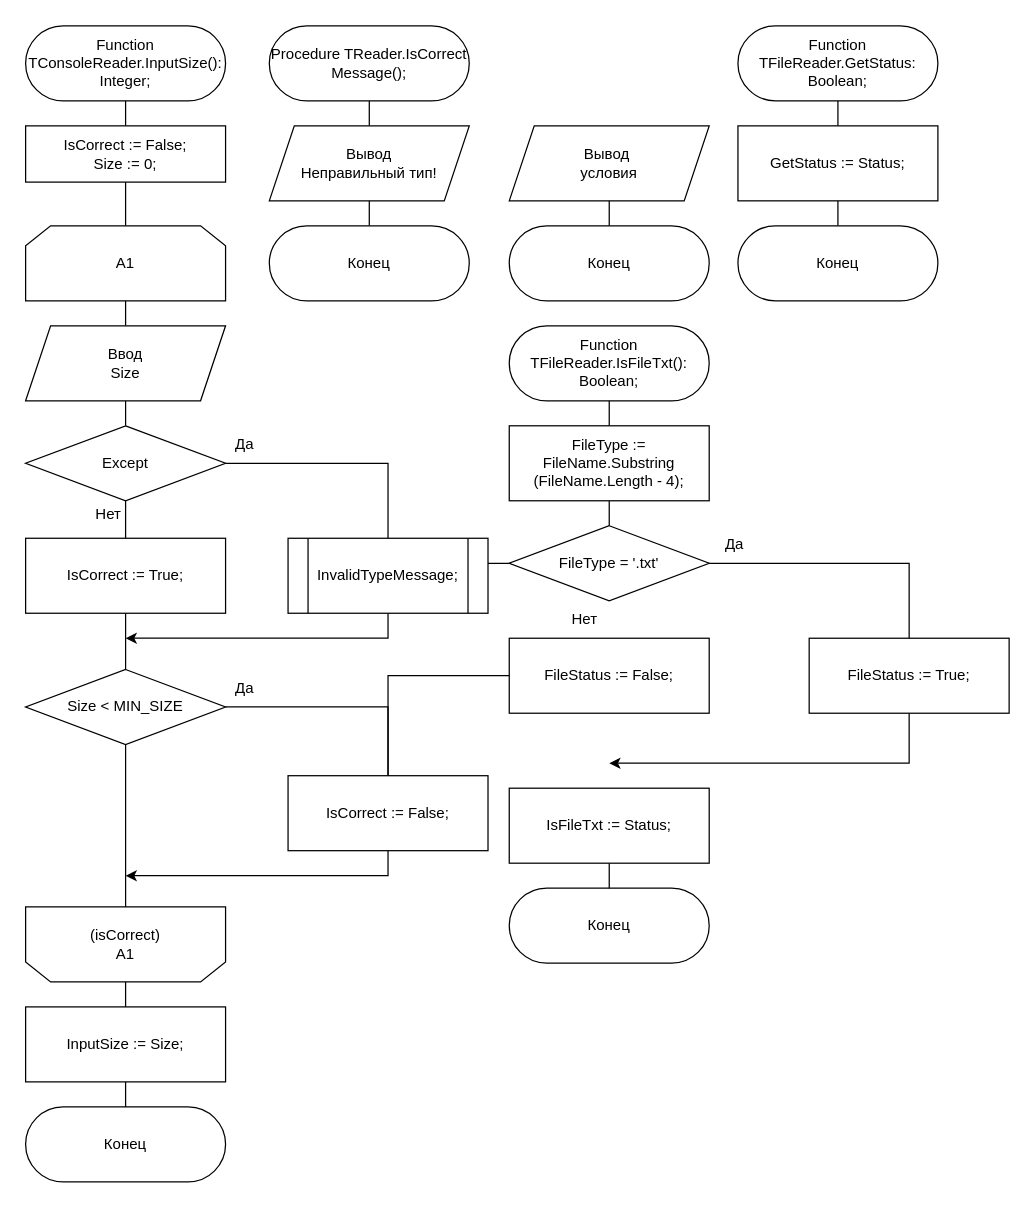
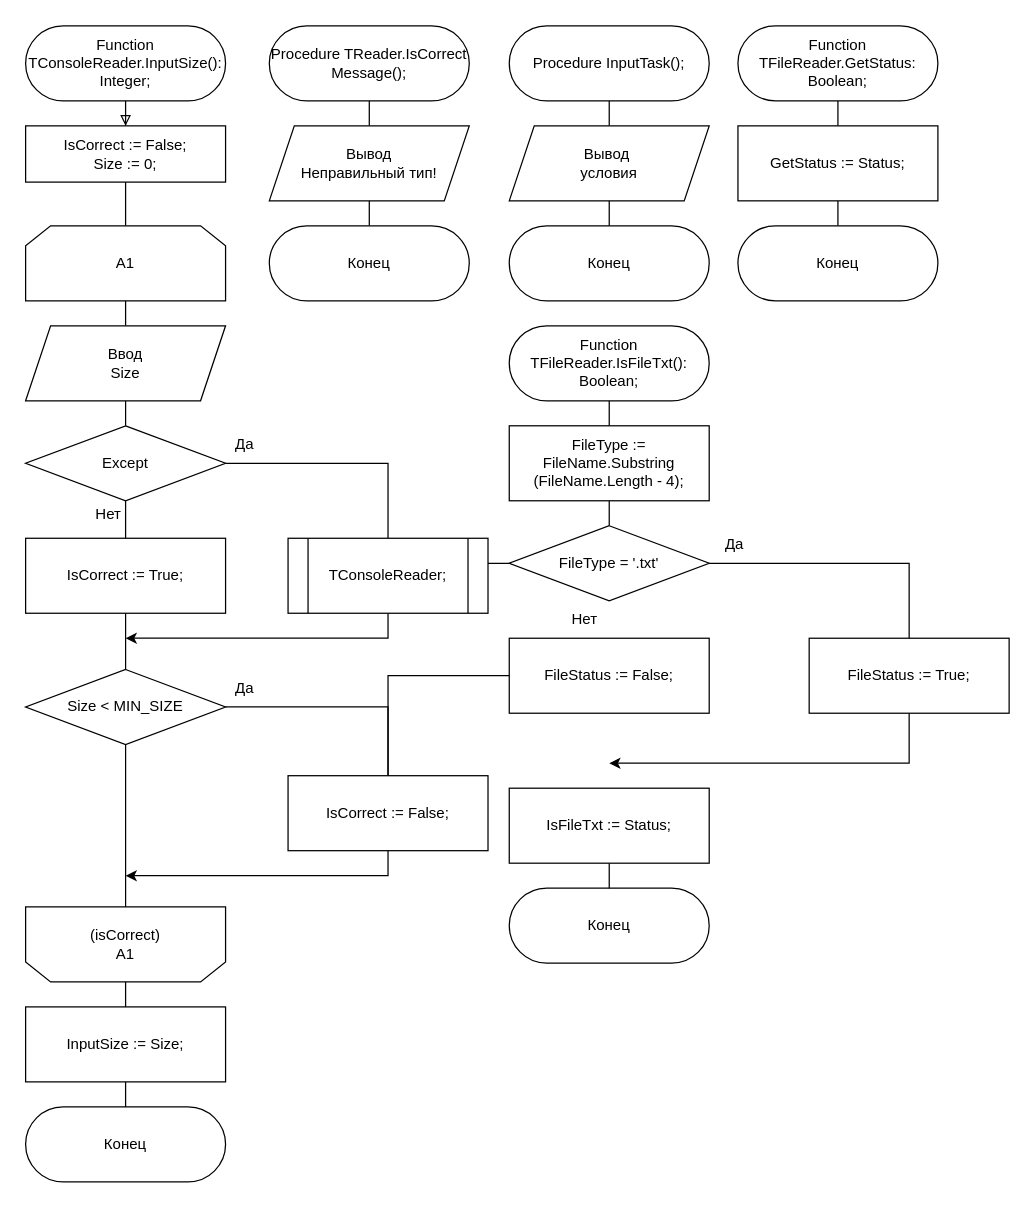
none -> (609, 63)
none -> (609, 114)
(126, 119) -> (126, 114)
(388, 576) -> (388, 576)
